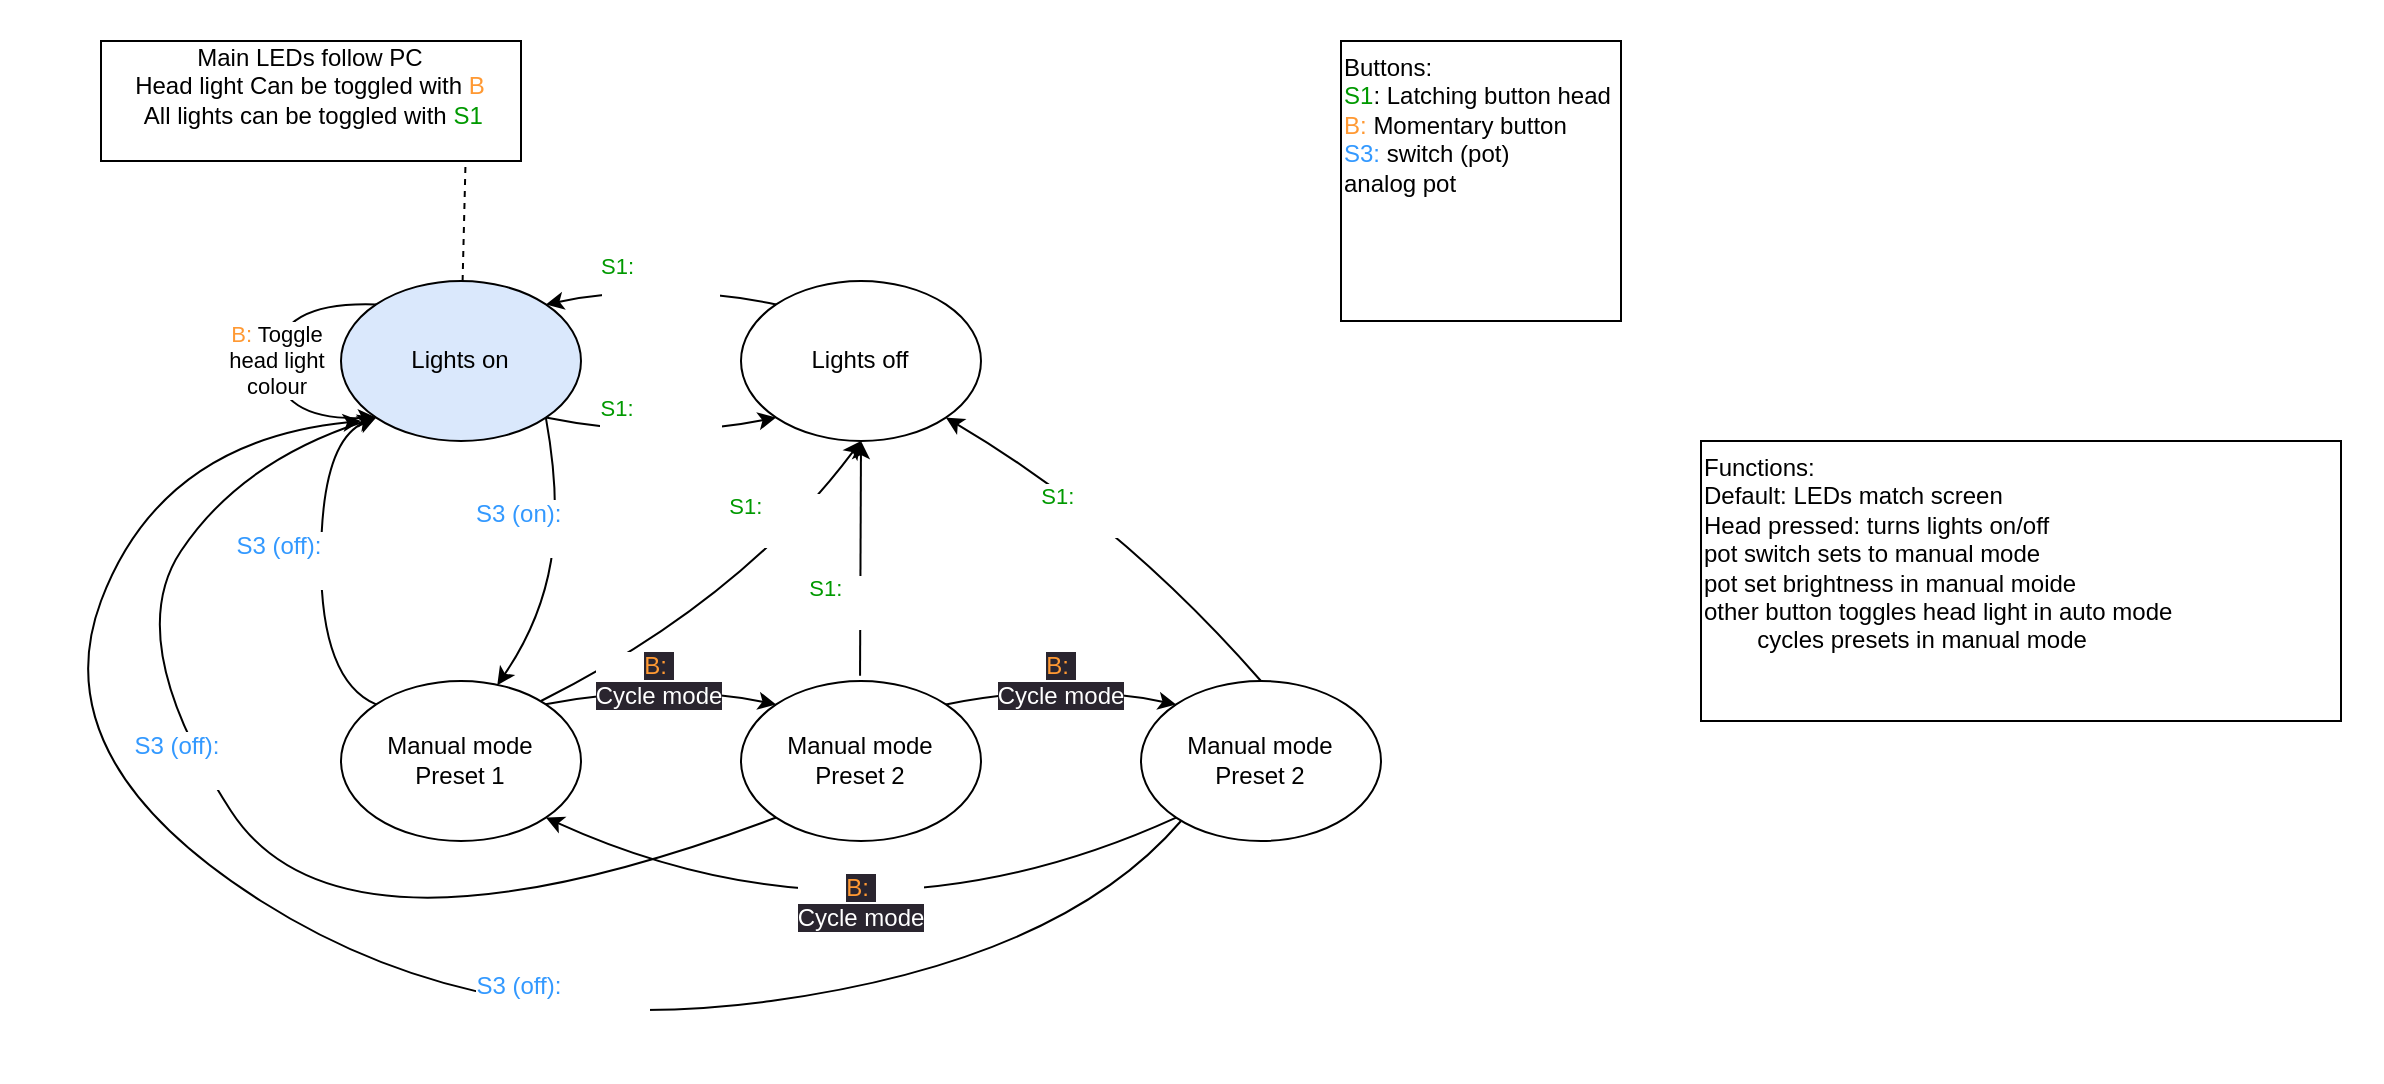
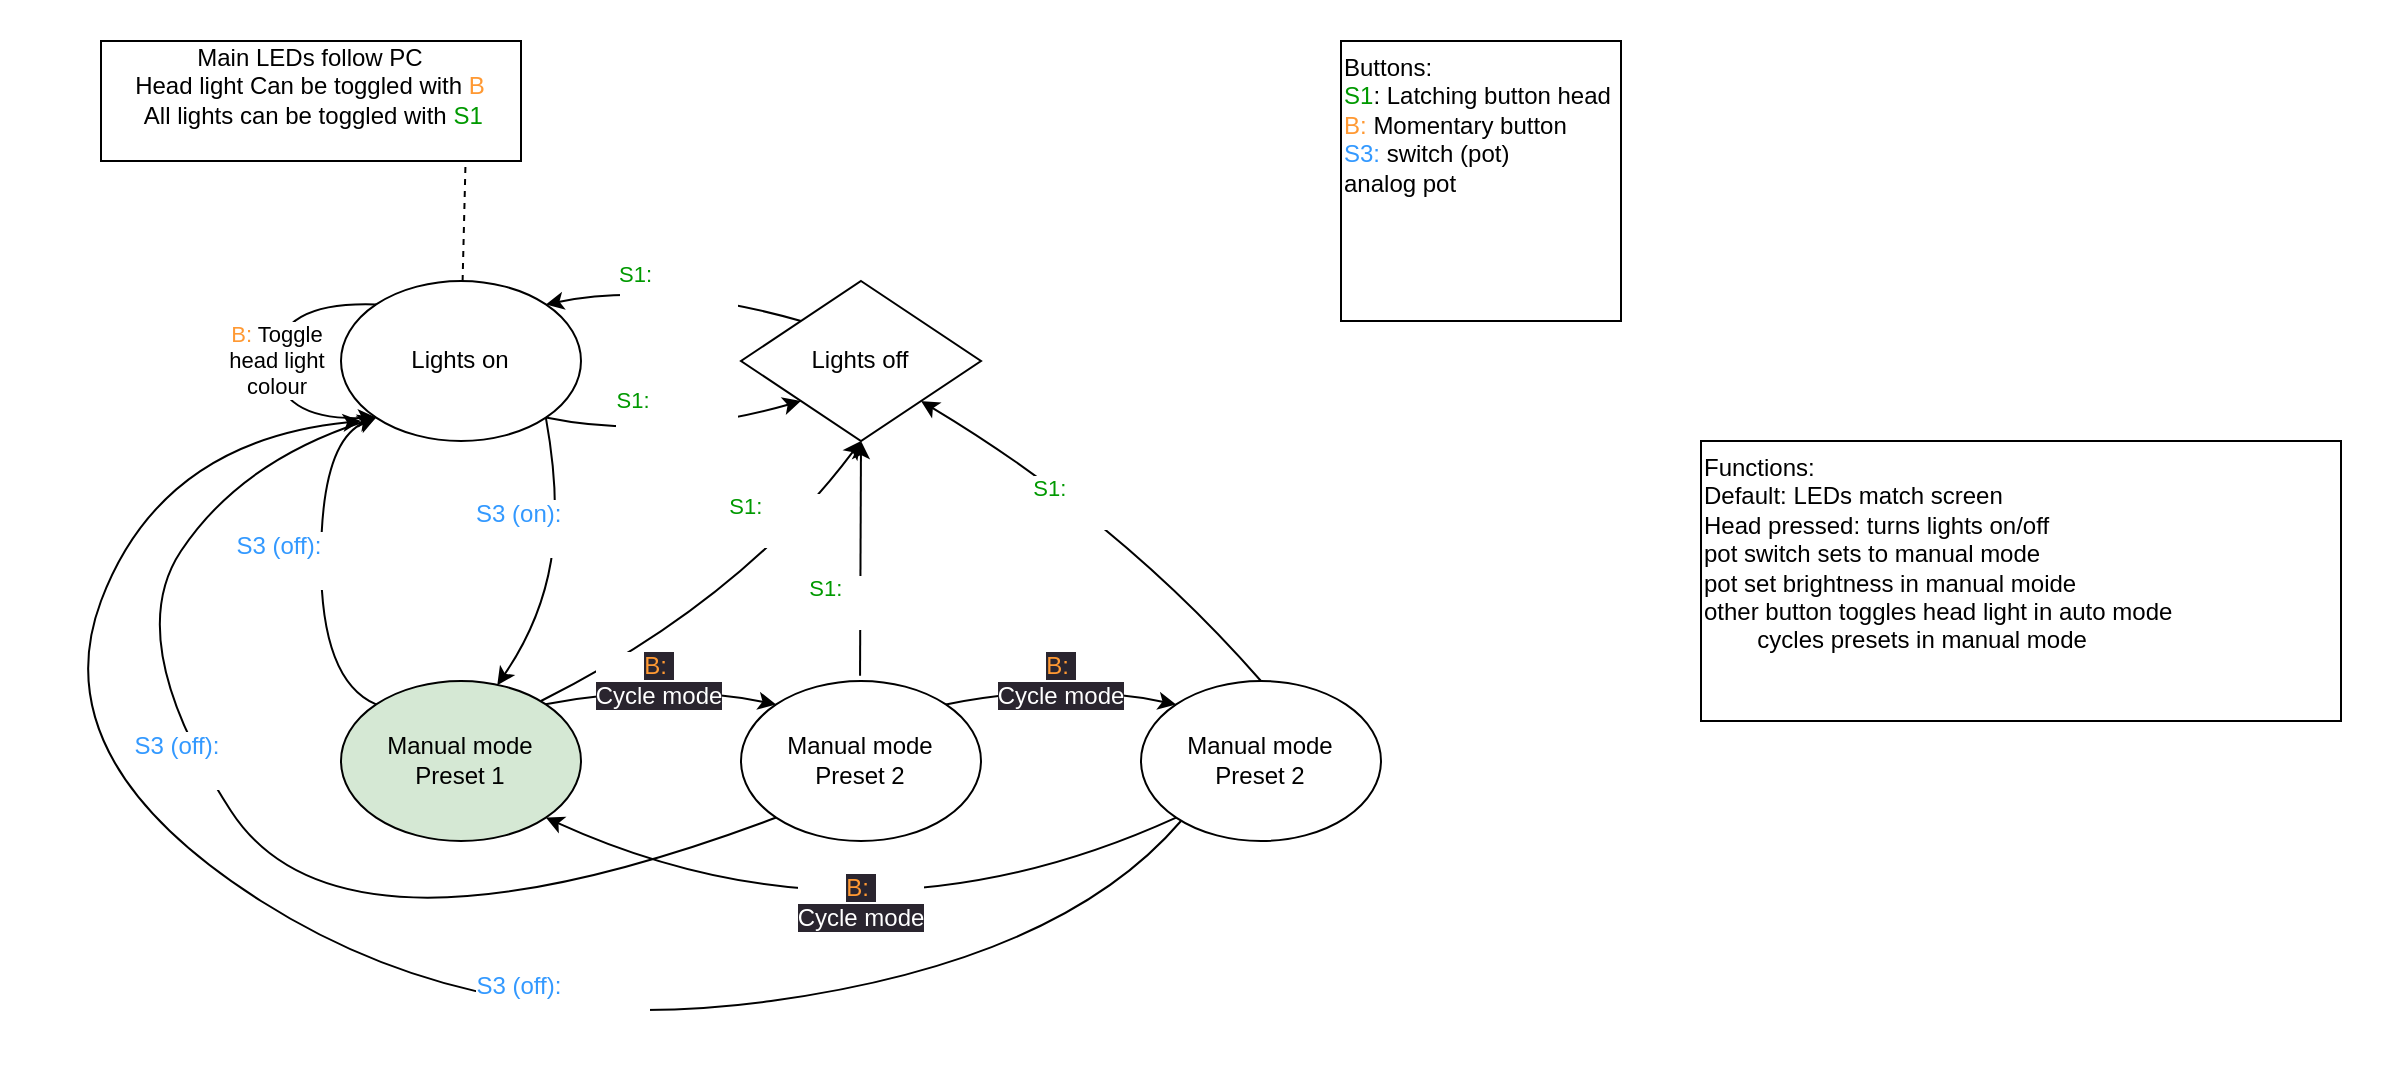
(461, 361) -> (461, 361)
(861, 361) -> (861, 361)
(461, 761) -> (461, 761)
